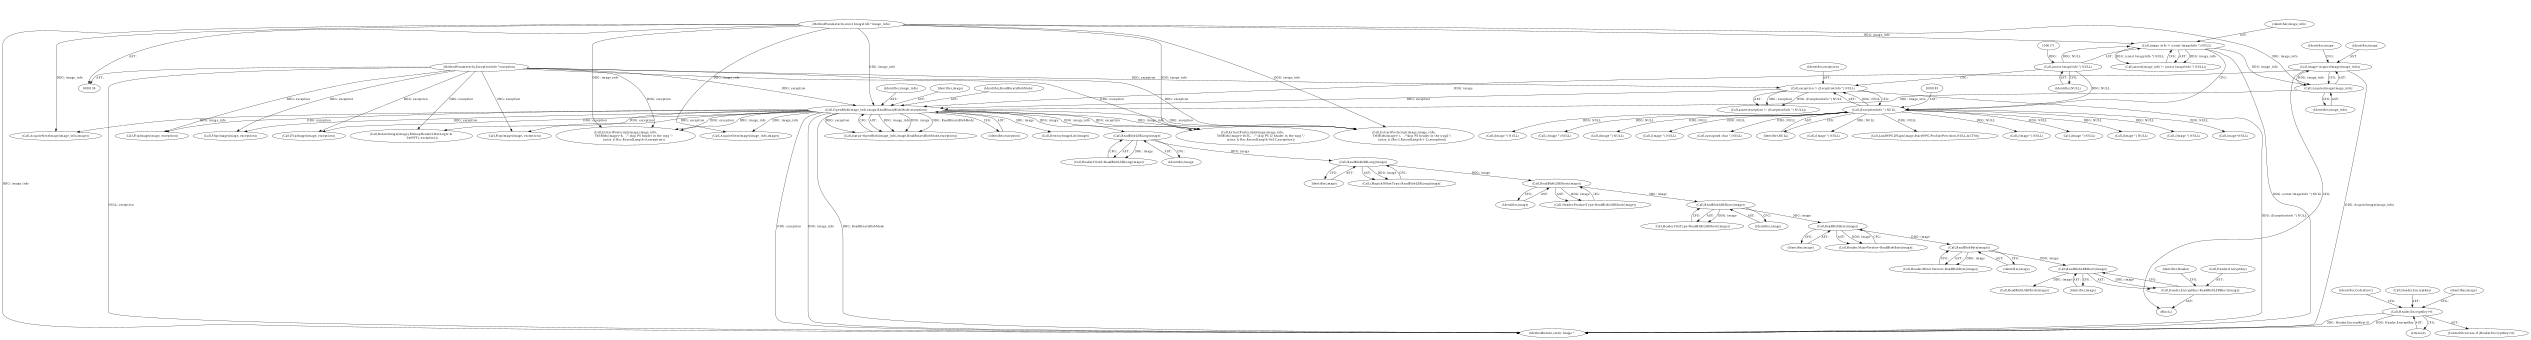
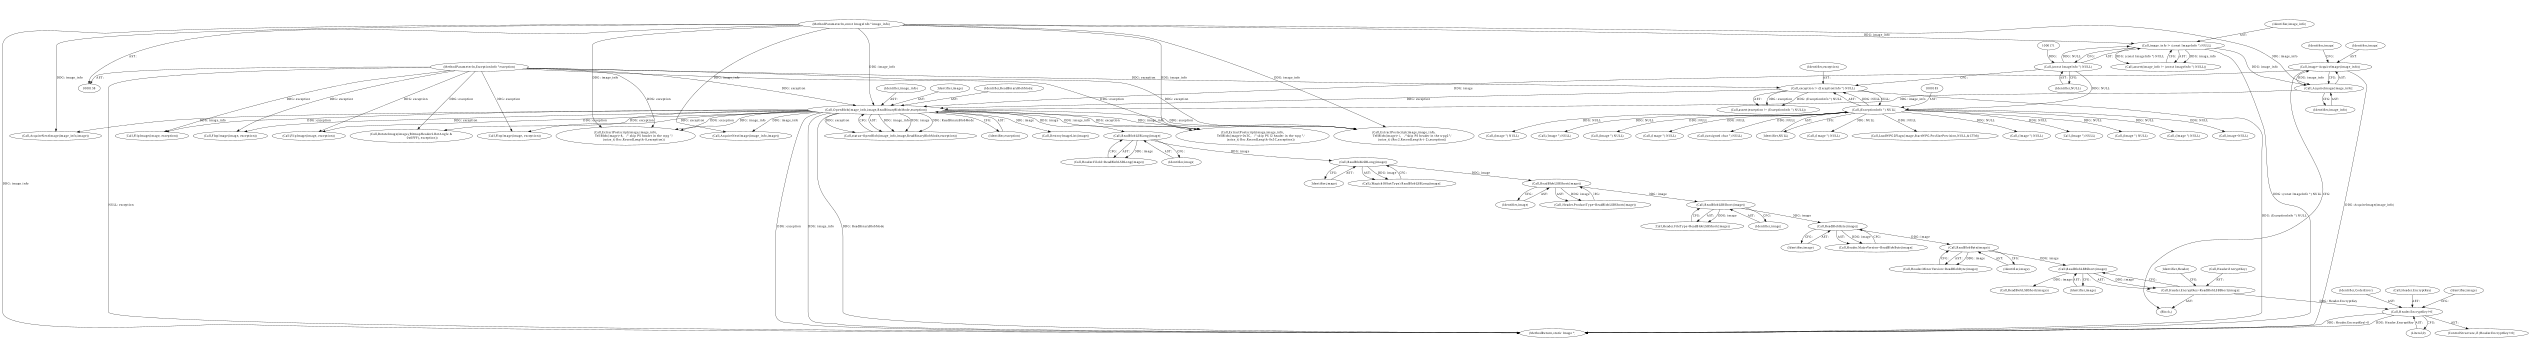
(1886, 99) -> (1886, 99)
(2088, 100) -> (2105, 51)
none -> (2306, 301)
(2392, 301) -> (2392, 301)
